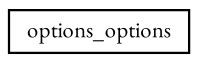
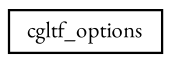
(99, 32) -> (86, 32)
